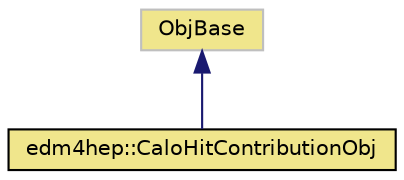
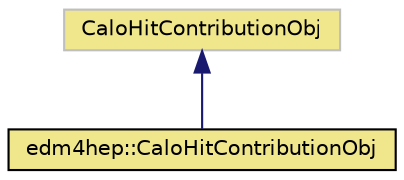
(202, 30) -> (202, 30)
